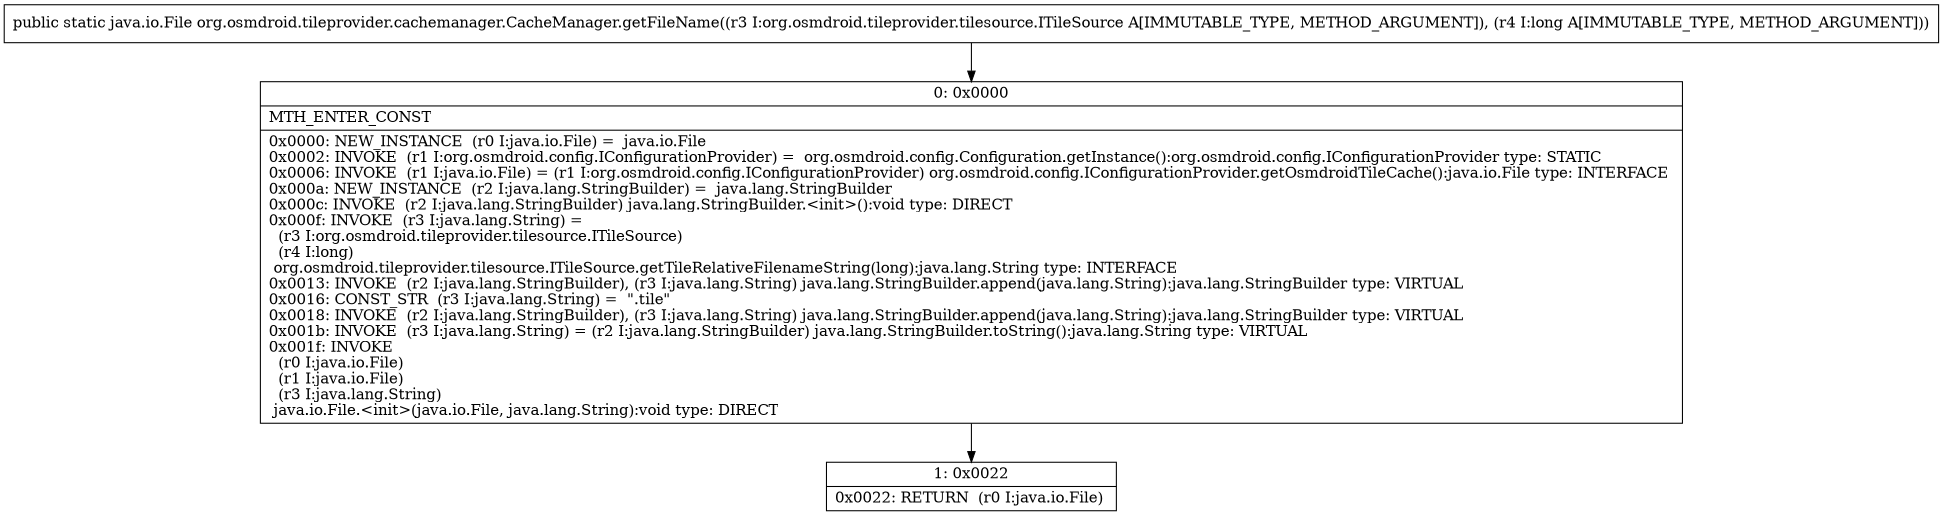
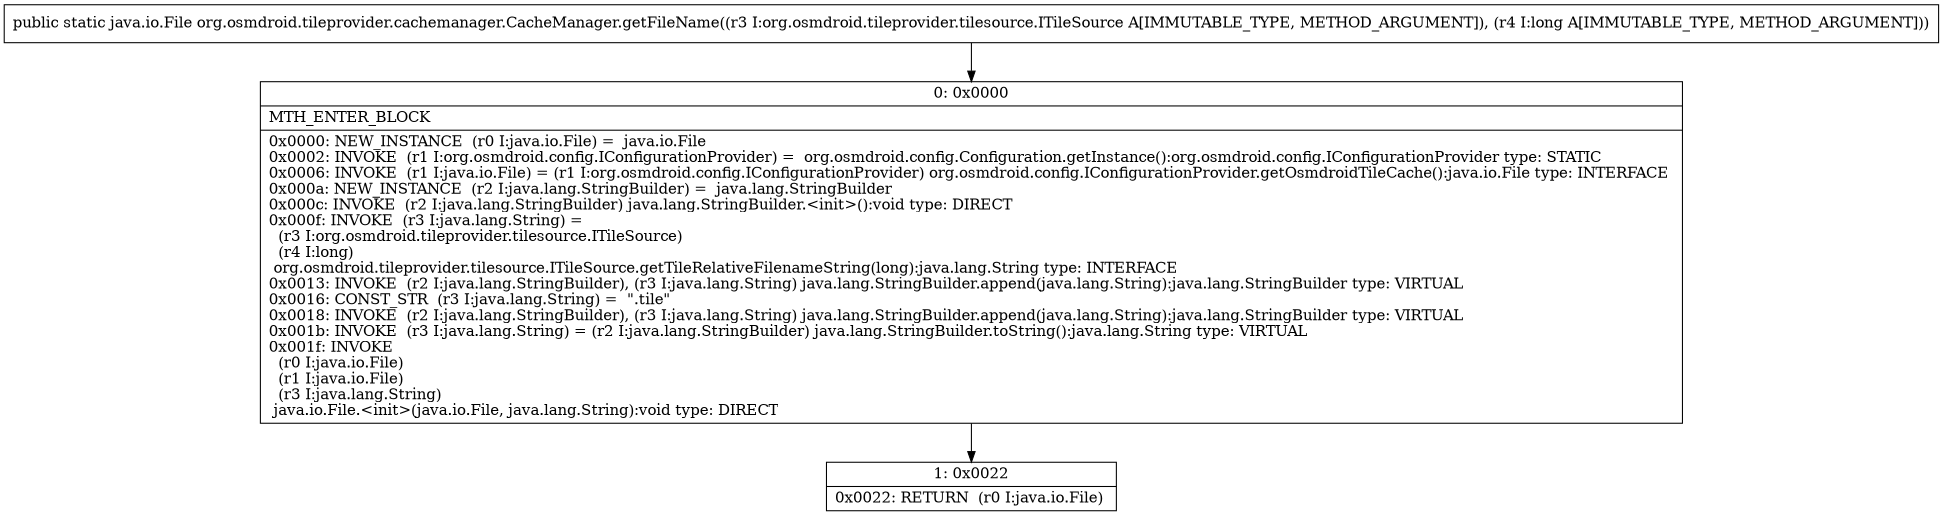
(350, 118) -> (350, 118)
